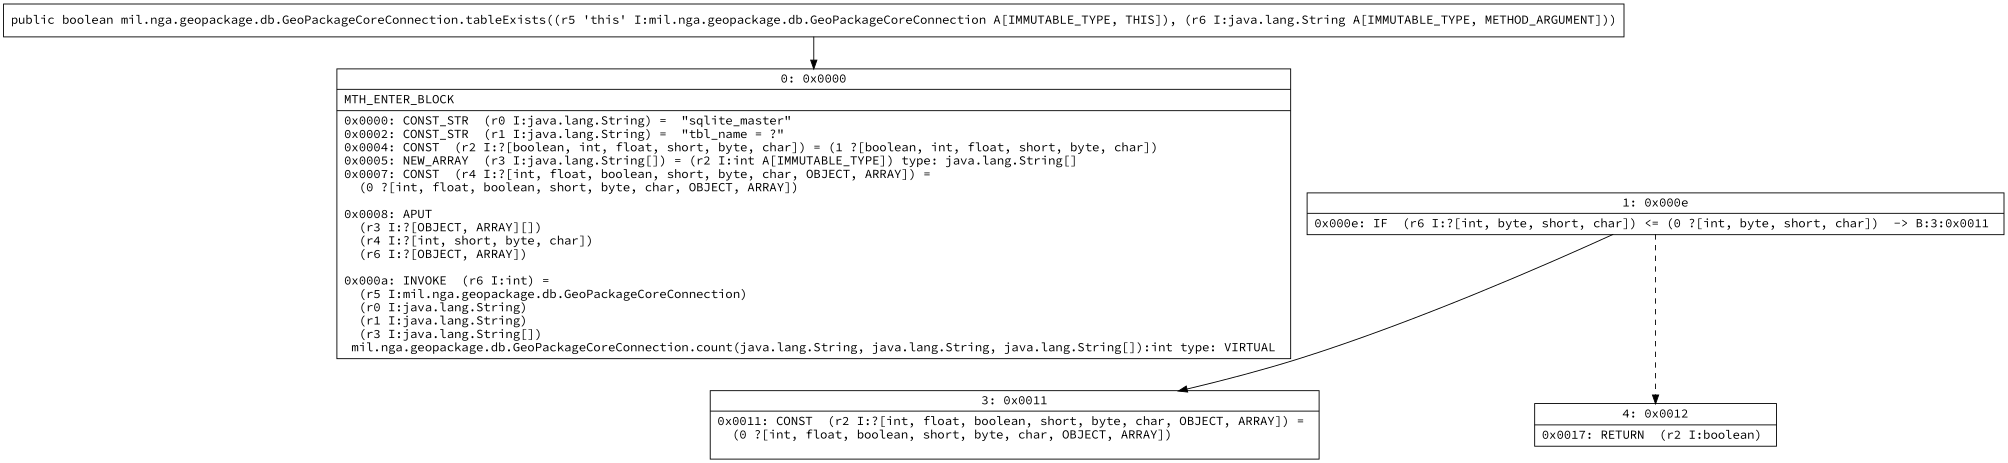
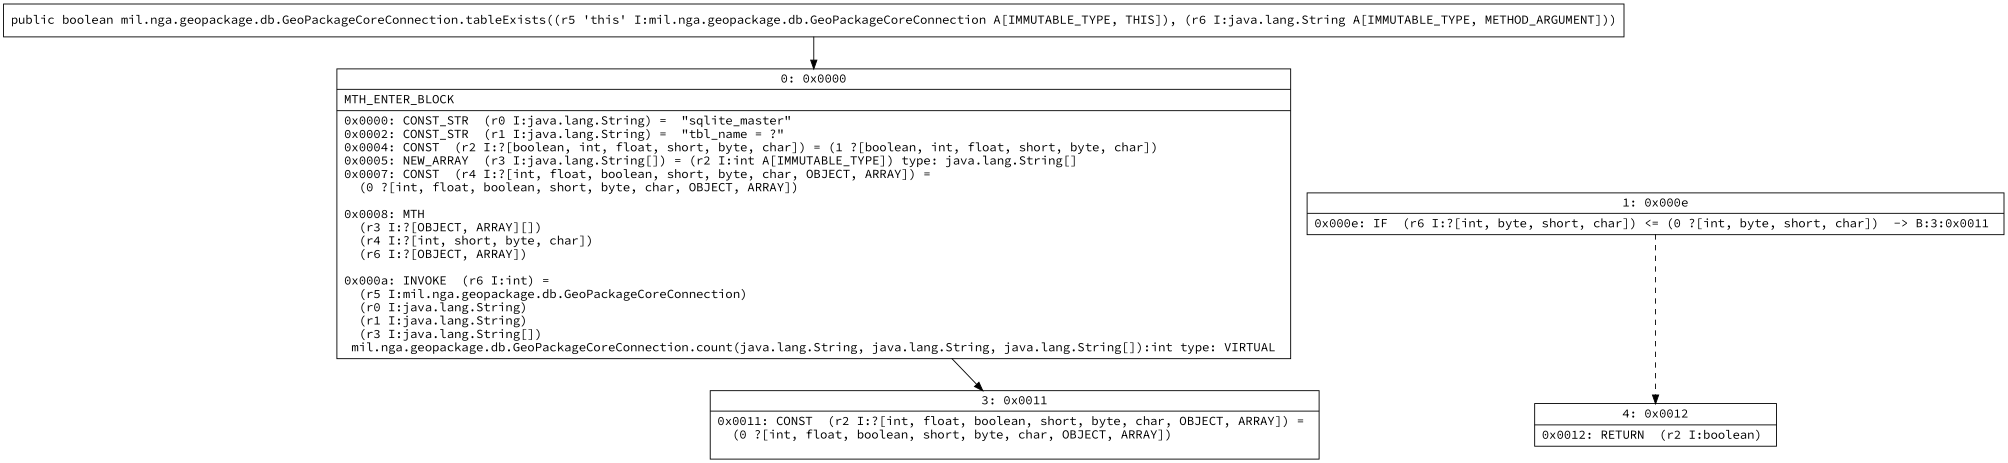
(396, 214) -> (392, 214)
(1404, 322) -> (964, 371)
(1656, 435) -> (1656, 435)
